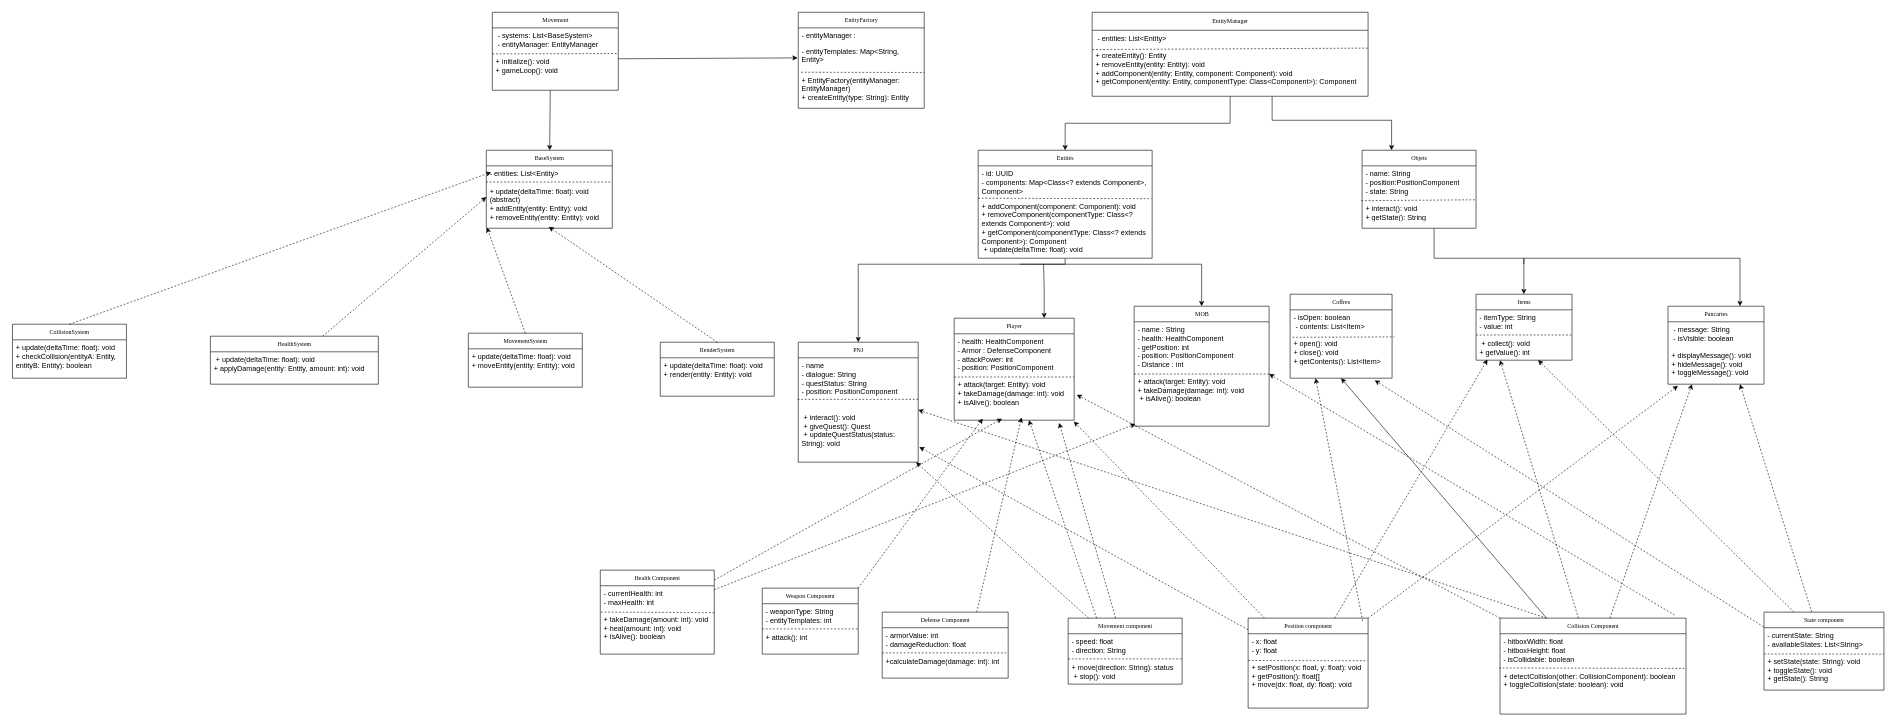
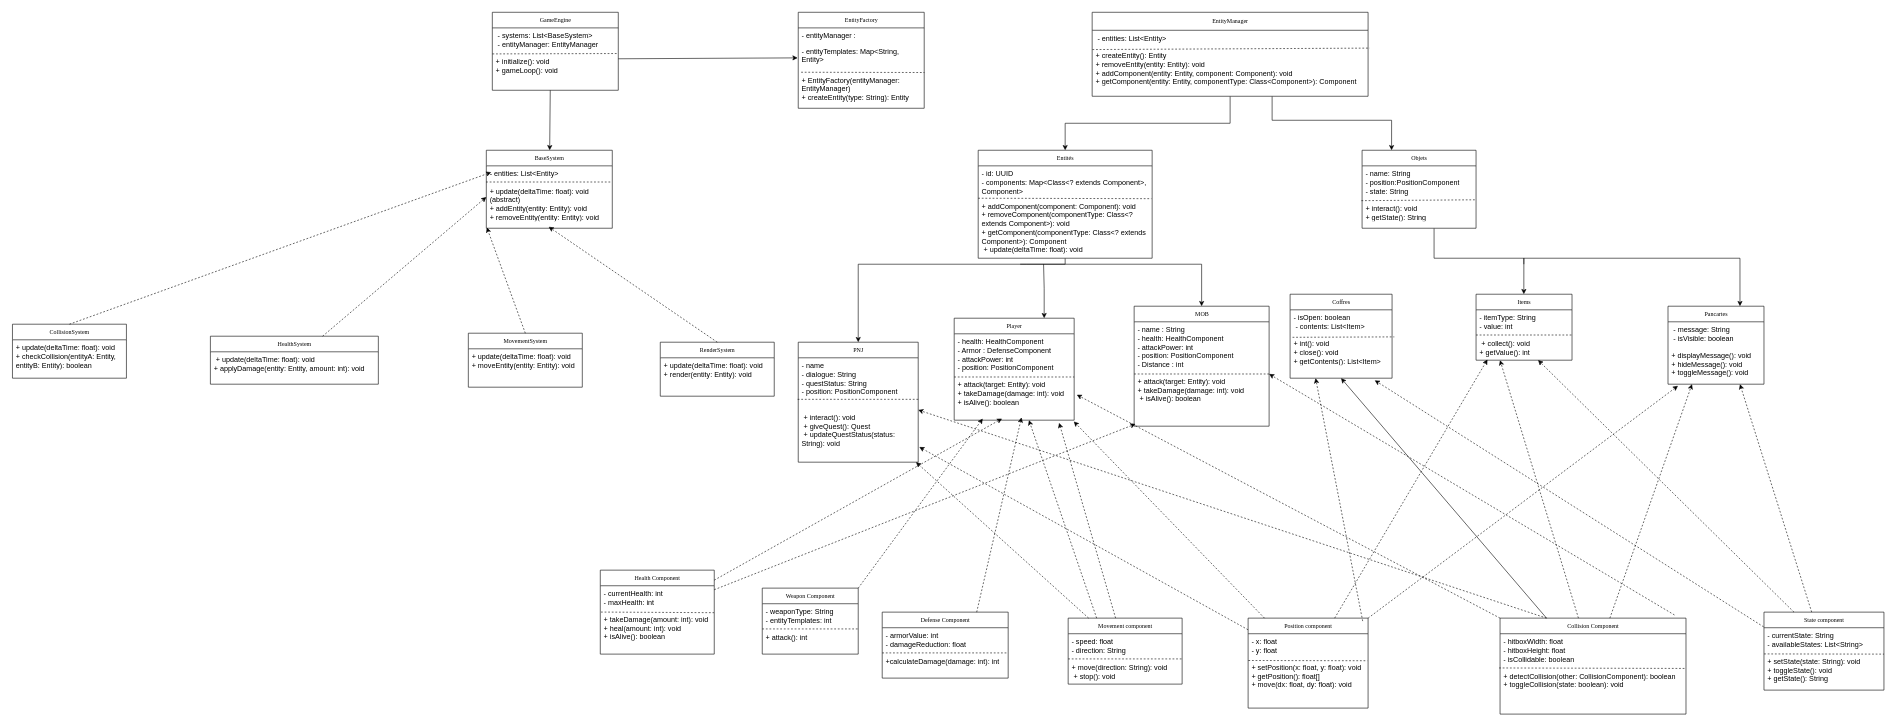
(556, 20) -> (556, 20)
(1342, 340) -> (1342, 340)
(1194, 361) -> (1194, 361)
(1126, 660) -> (1126, 660)
